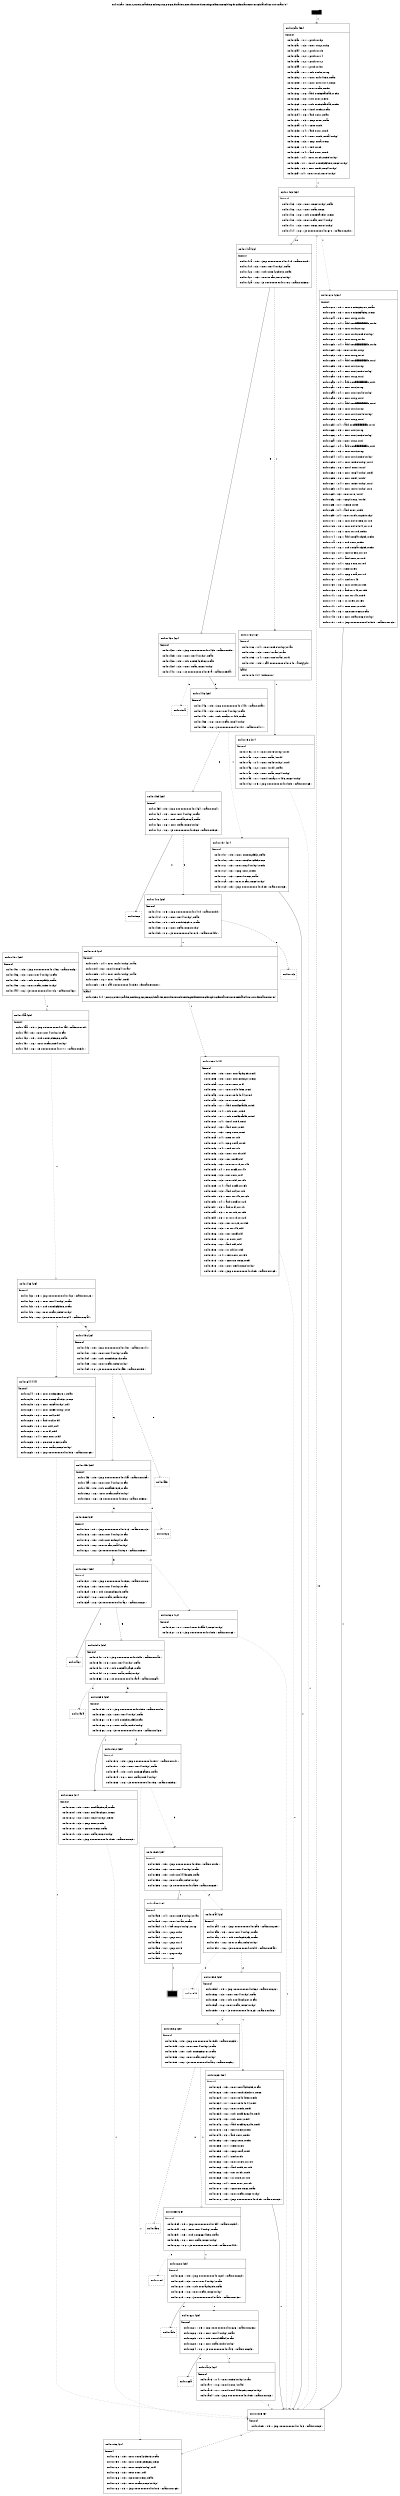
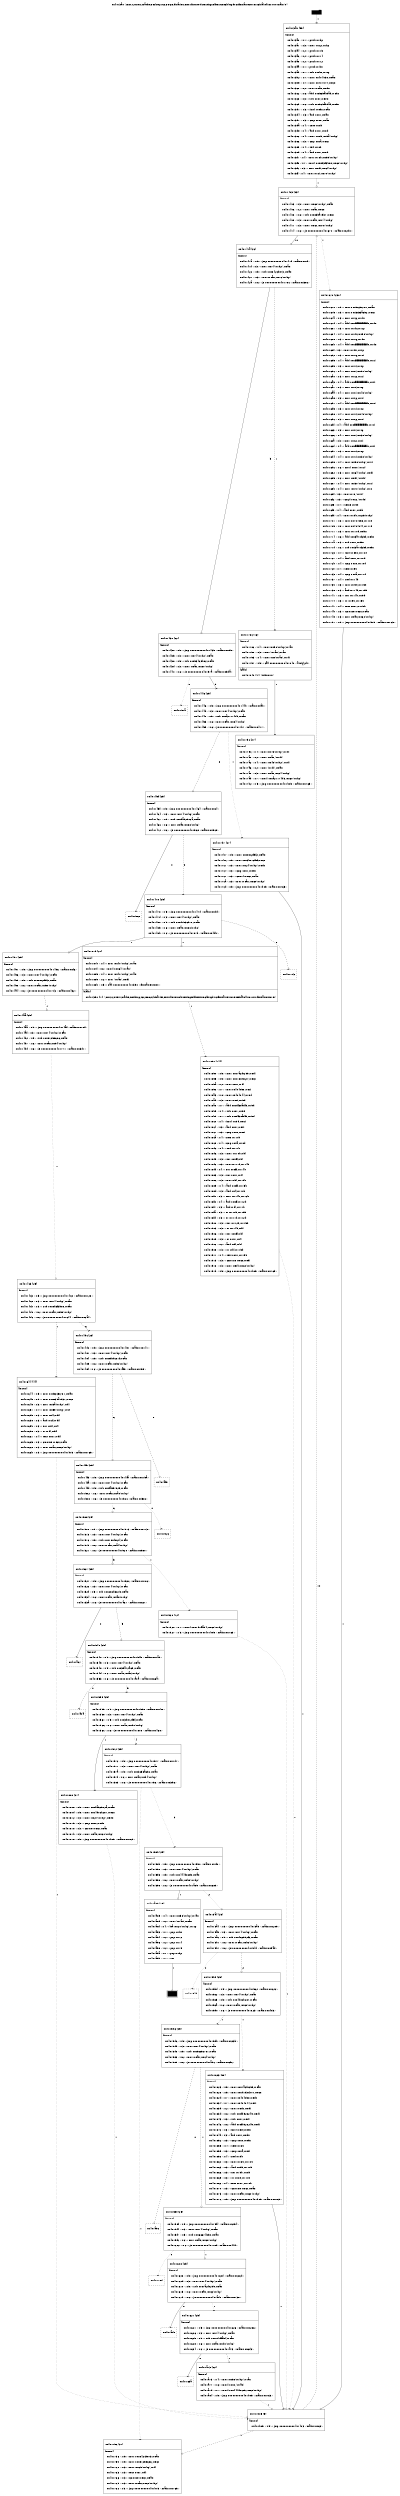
none -> (106, 942)
(309, 1598) -> none
